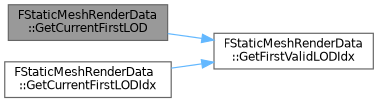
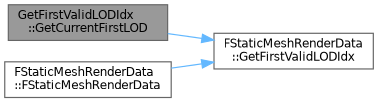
(88, 23) -> (88, 23)
(88, 80) -> (88, 80)
